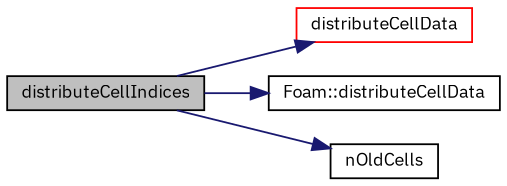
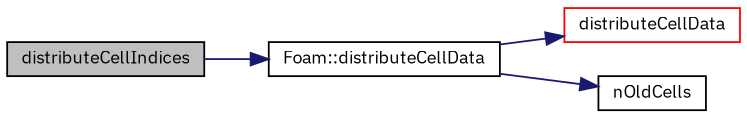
(236, 61) -> (523, 41)
(245, 127) -> (540, 79)
